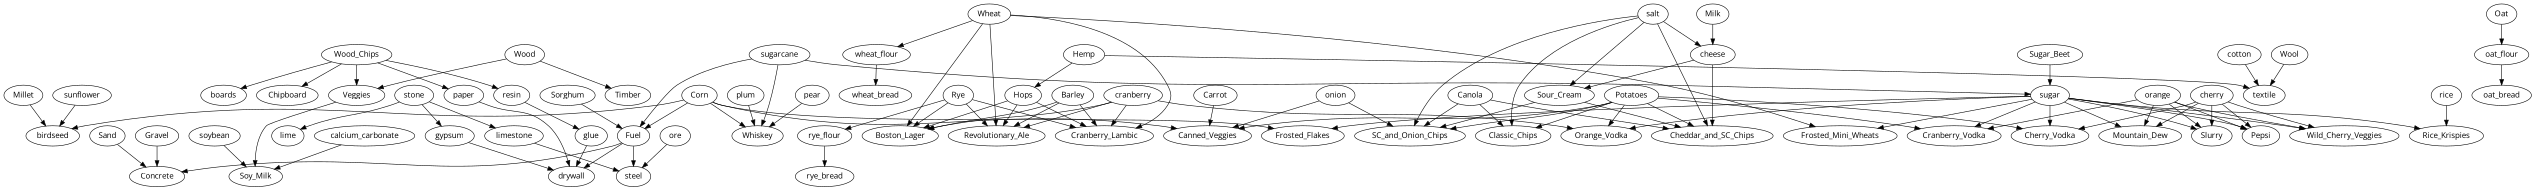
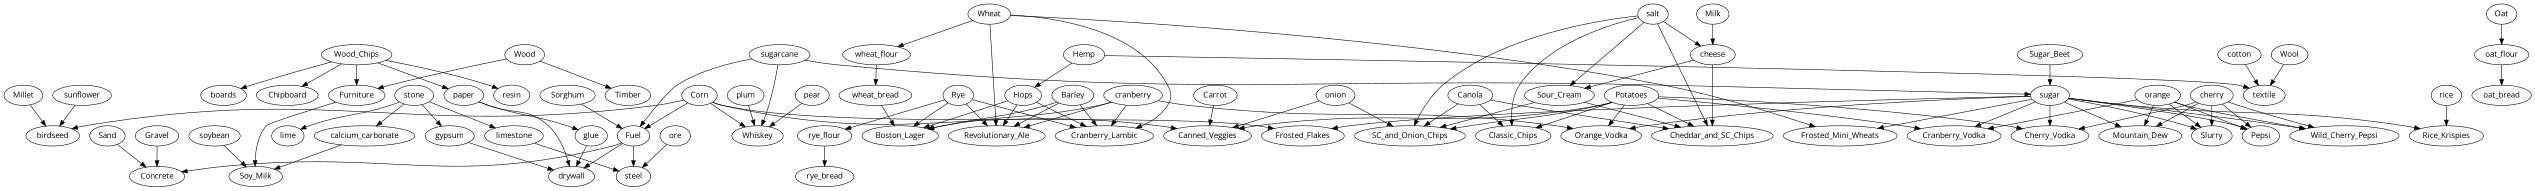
(948, 70) -> (886, 113)
(357, 95) -> (357, 95)
(542, 111) -> (547, 120)
none -> (388, 116)
(2344, 136) -> (2344, 136)
